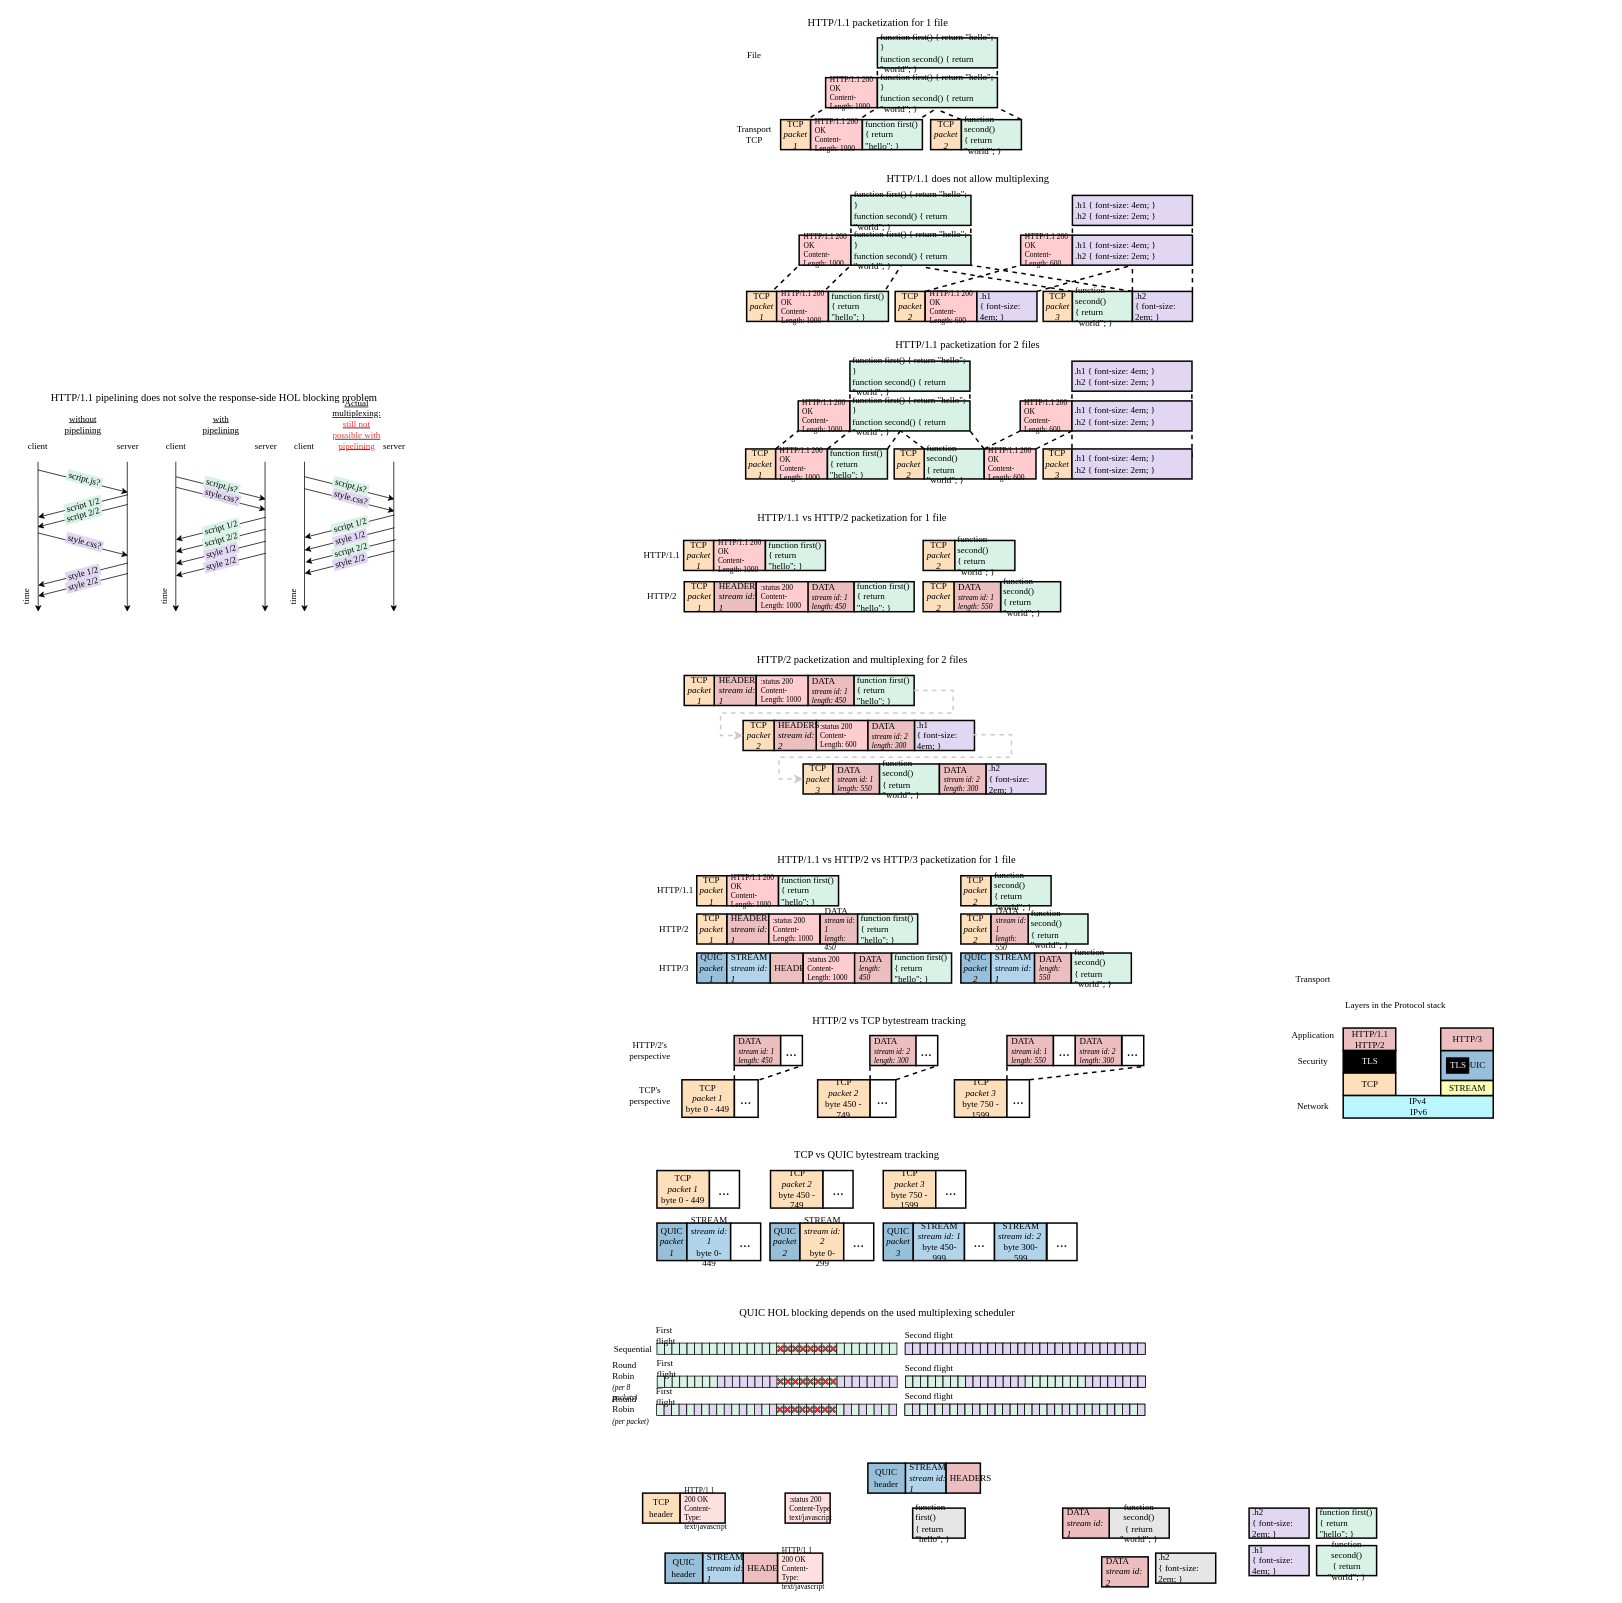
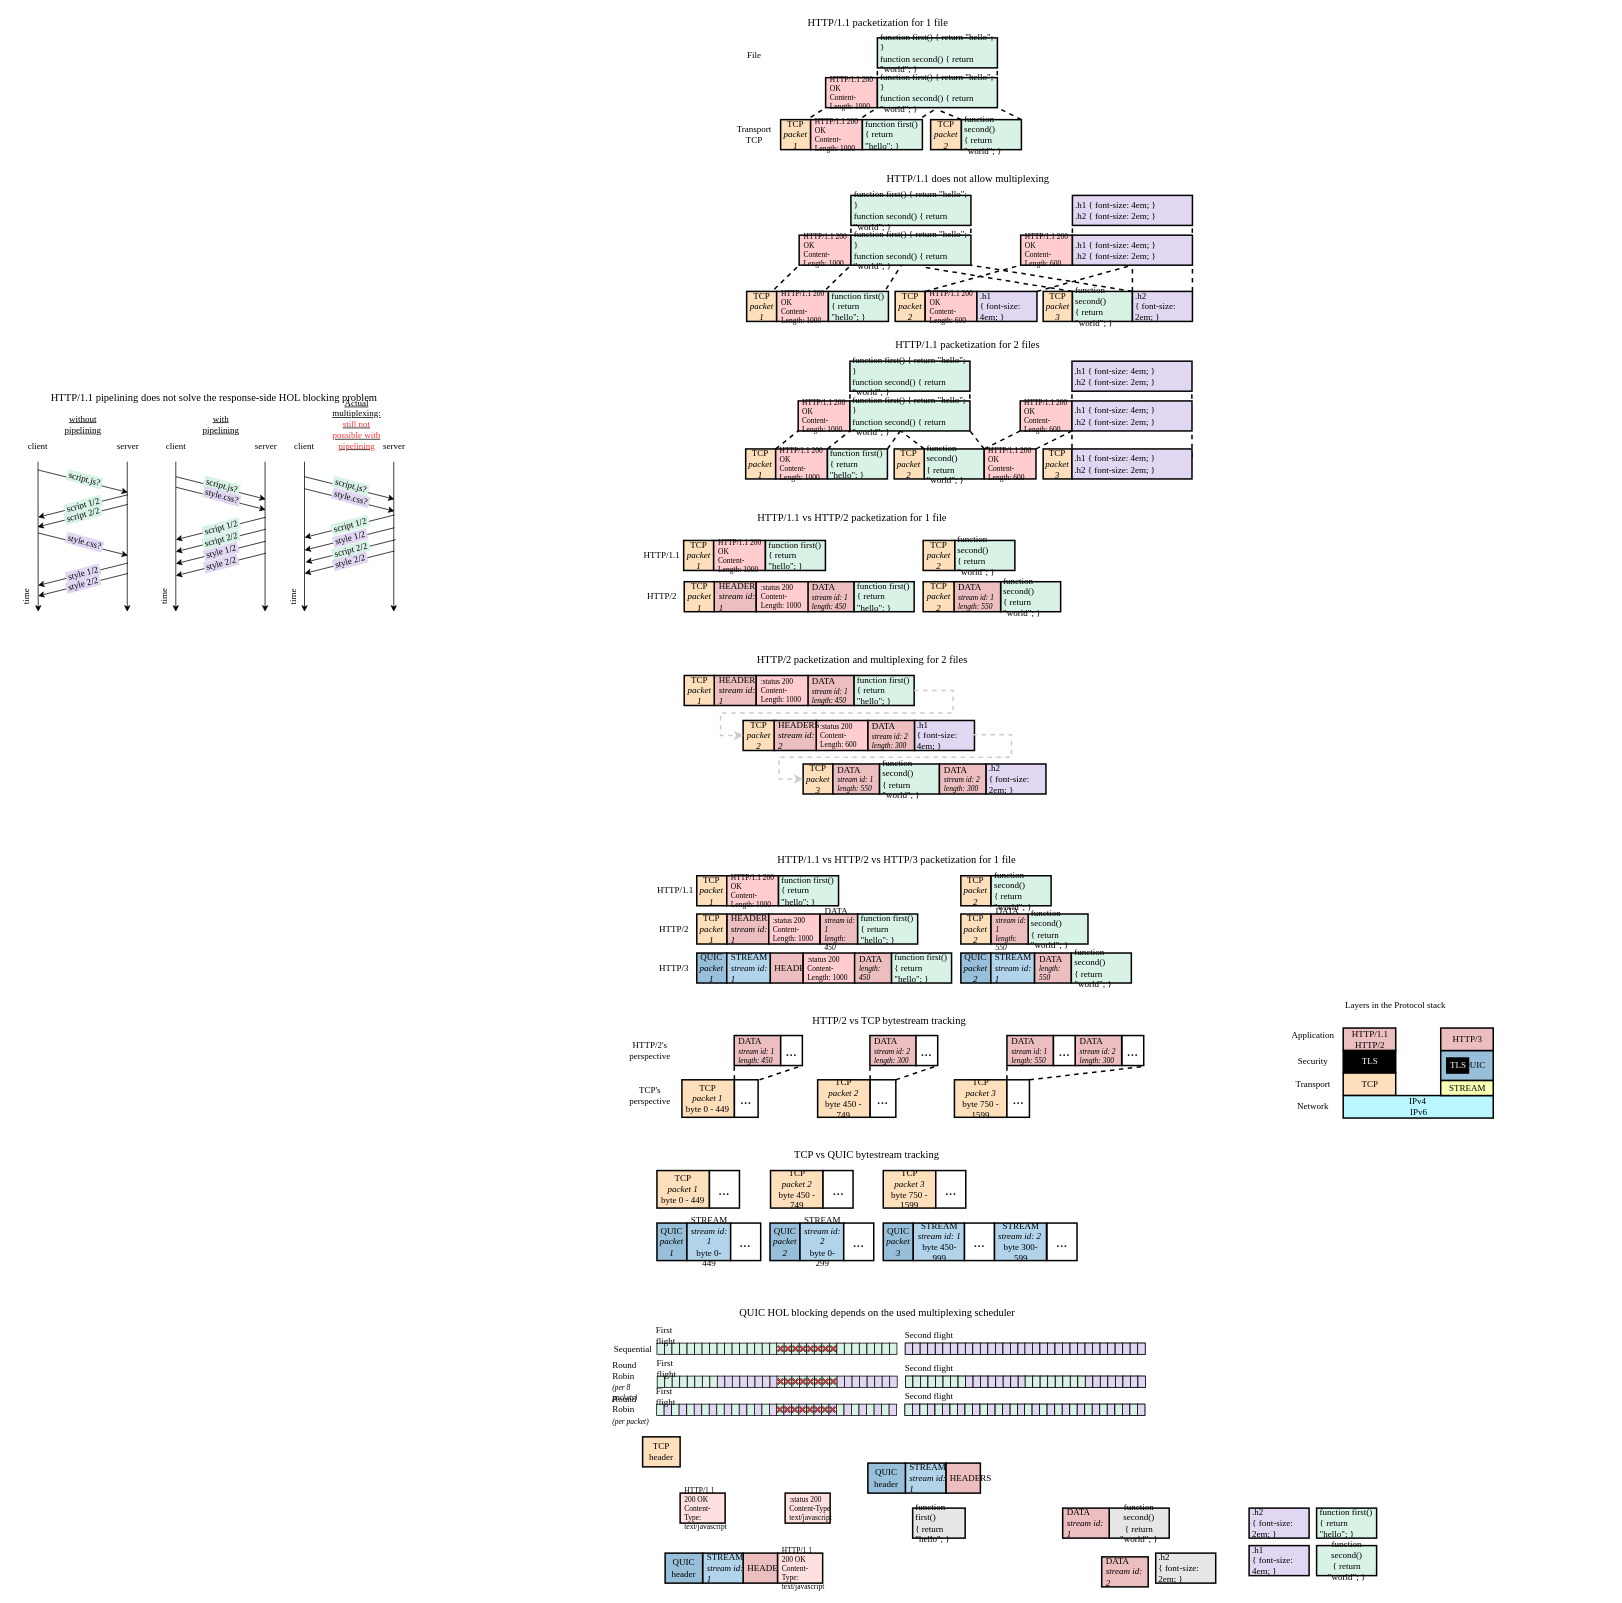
(1313, 979) -> (1313, 1084)
(822, 1242) -> (822, 1242)
(661, 1508) -> (661, 1452)
